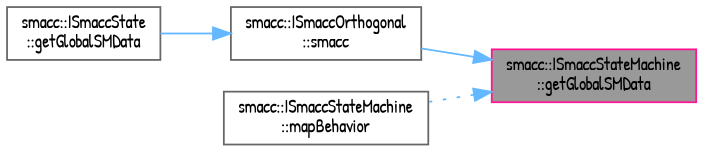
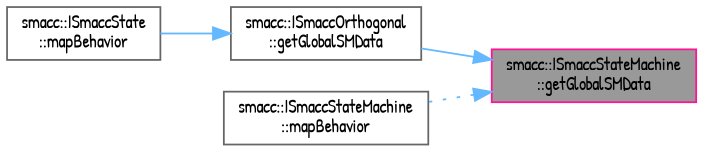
(84, 33) -> (84, 33)
(326, 33) -> (326, 33)
